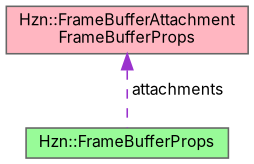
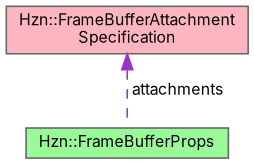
(127, 30) -> (127, 30)
